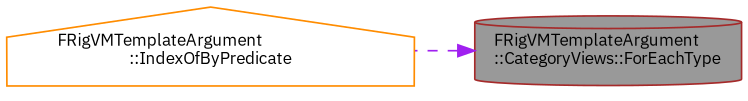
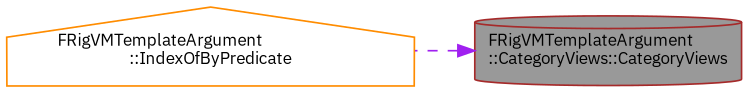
(608, 51) -> (608, 51)
